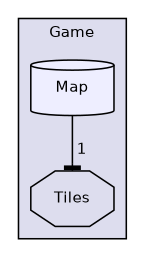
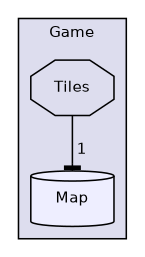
(72, 140) -> (72, 140)
